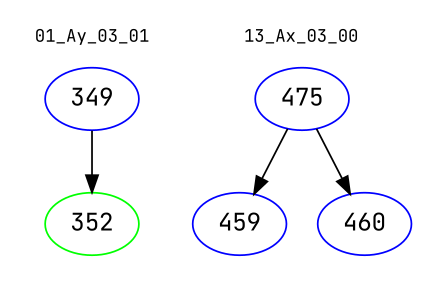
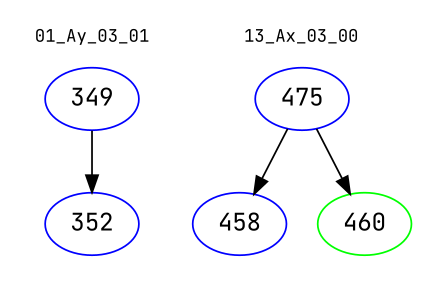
(92, 224) -> (92, 224)
(240, 224) -> (240, 224)
(365, 224) -> (365, 224)
